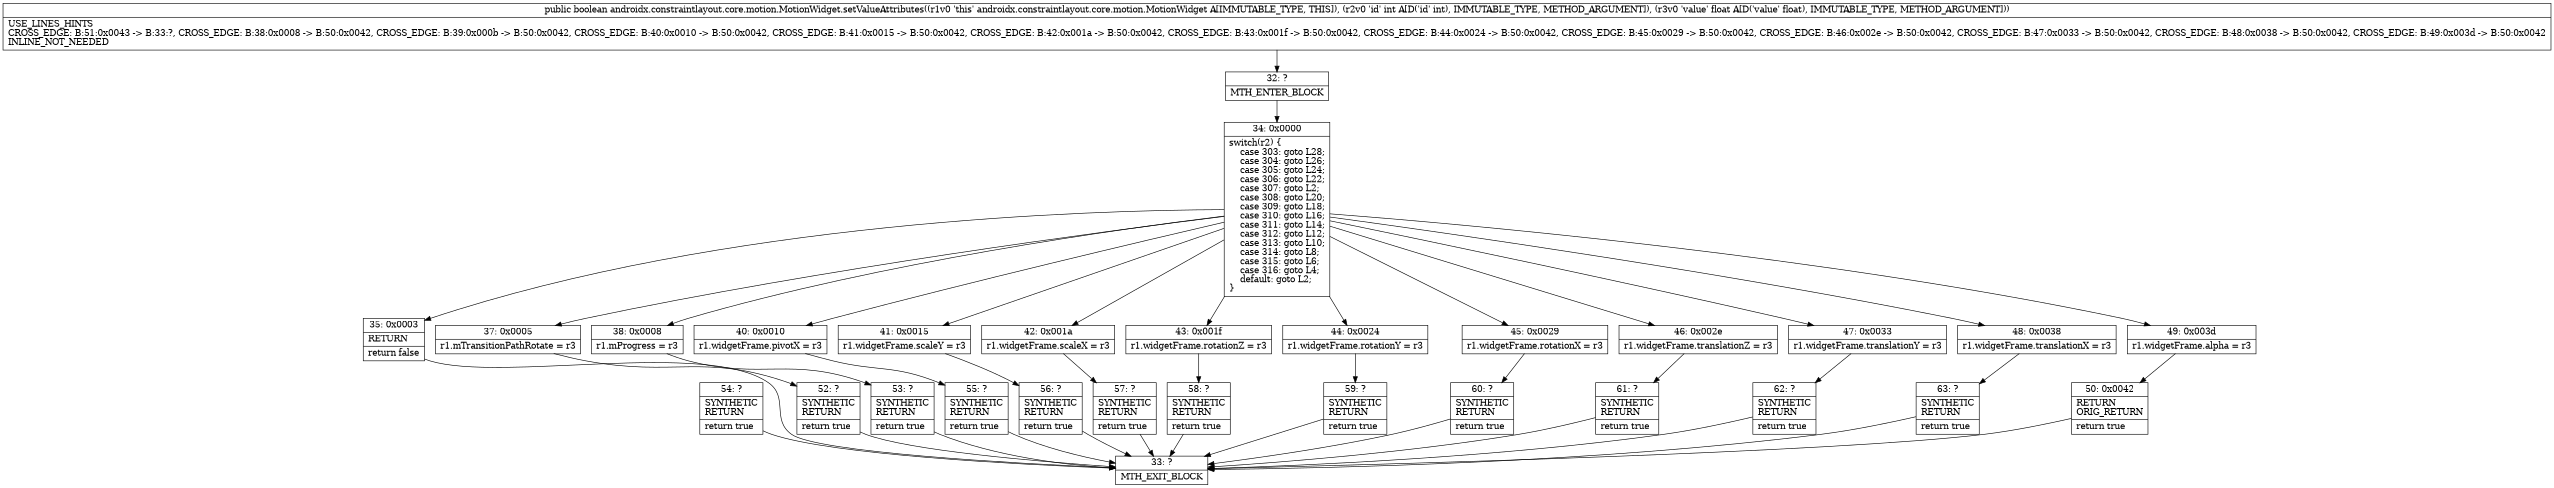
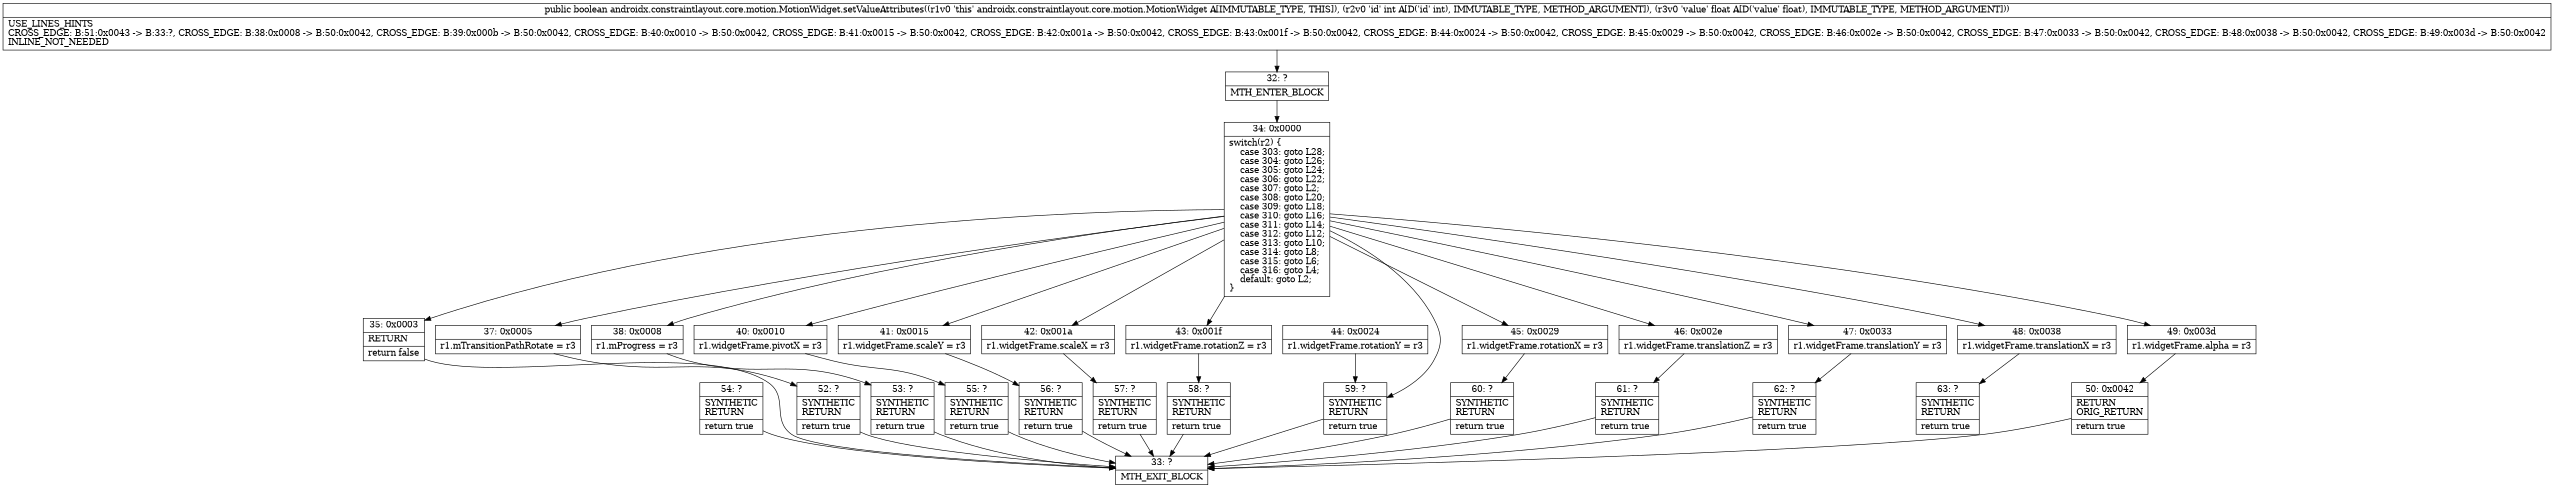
(1337, 308) -> (1423, 302)
(1654, 451) -> none
